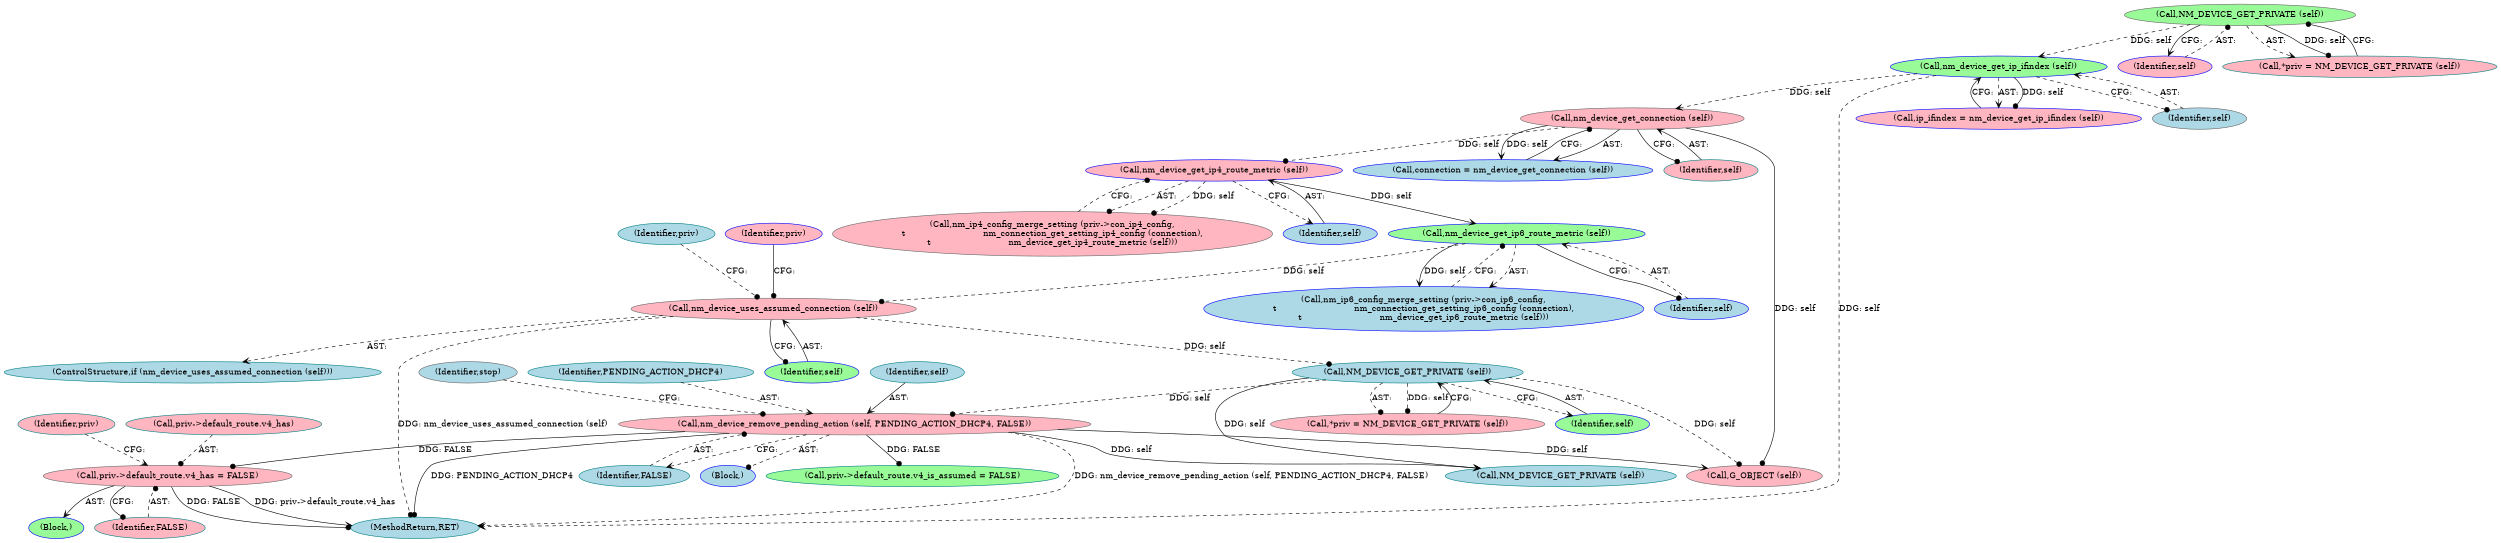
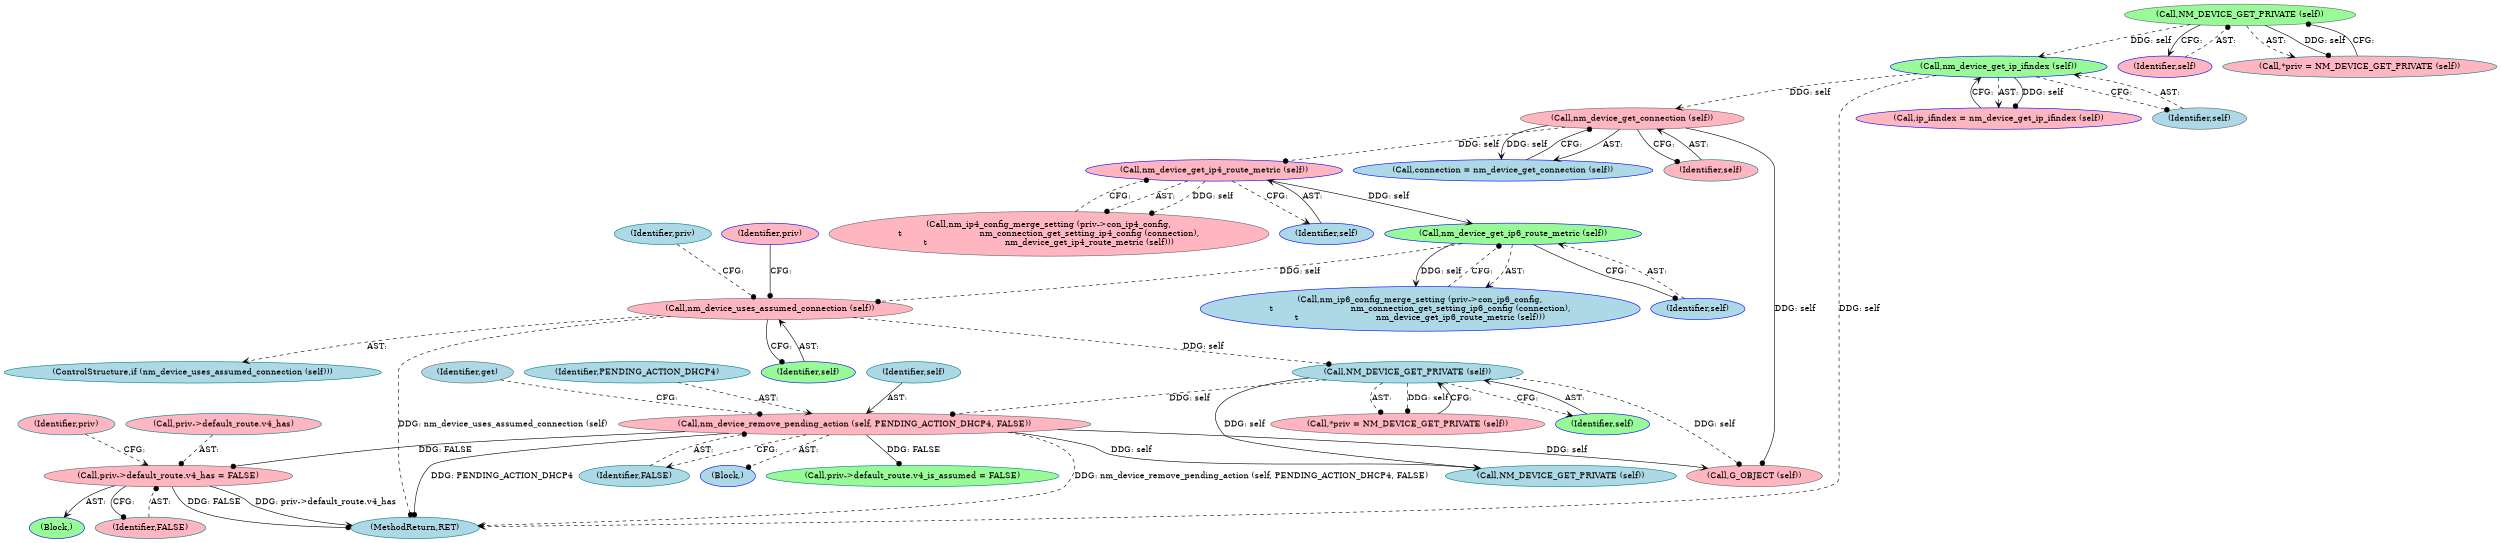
(468, 372) -> (467, 372)
